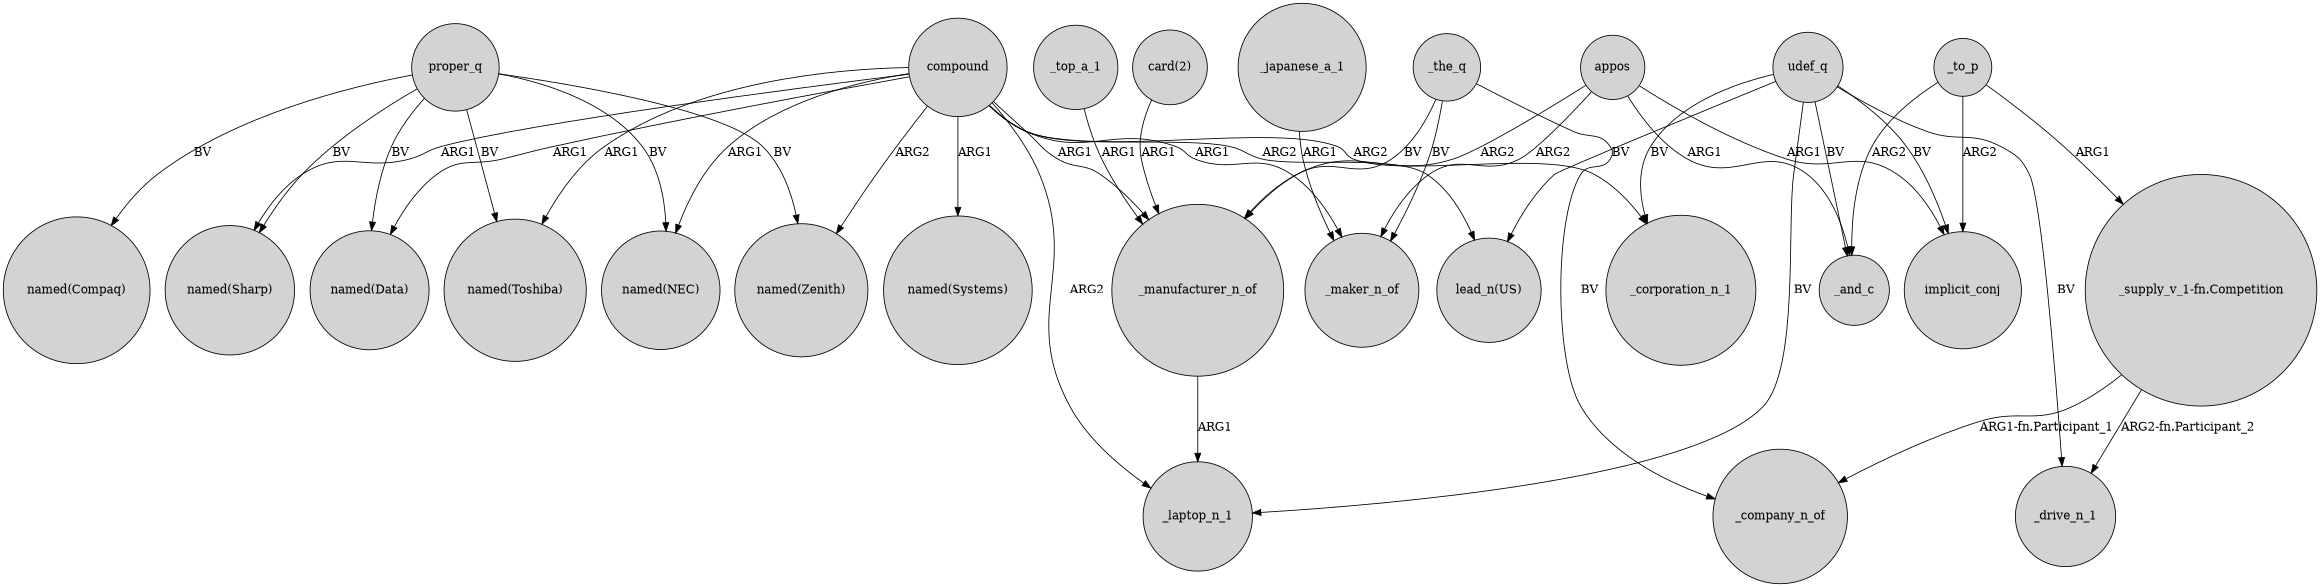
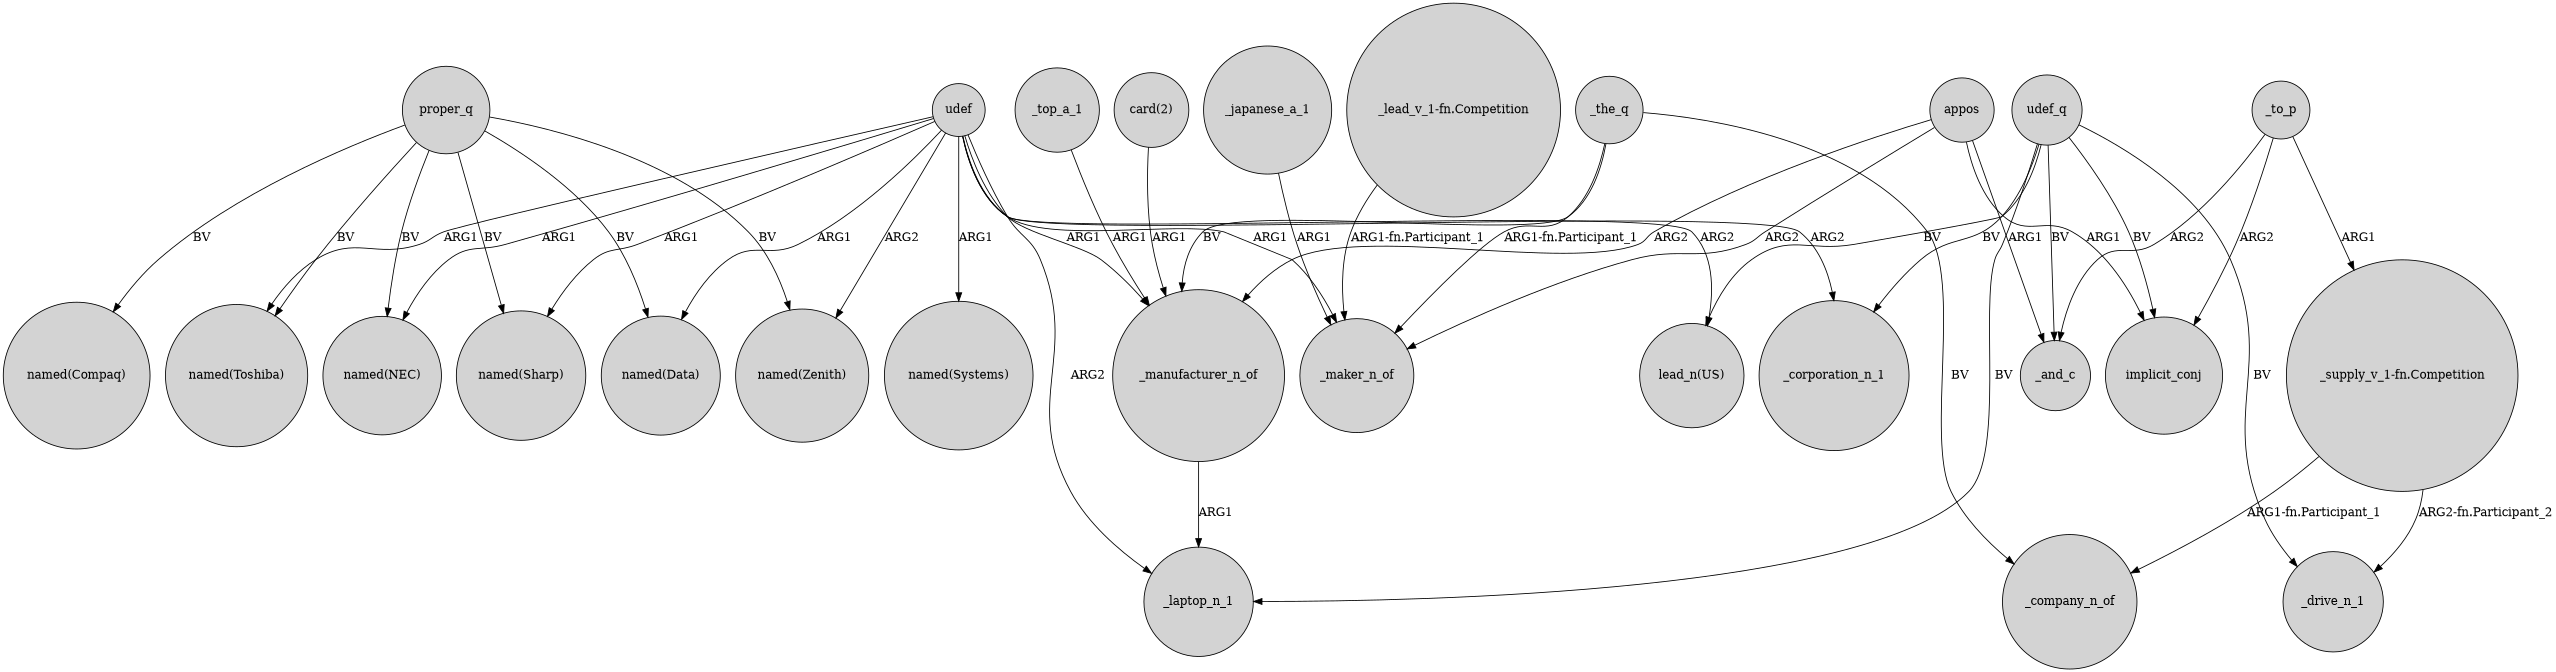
(958, 67) -> (959, 110)
none -> (1454, 110)
(1441, 153) -> (1571, 238)
